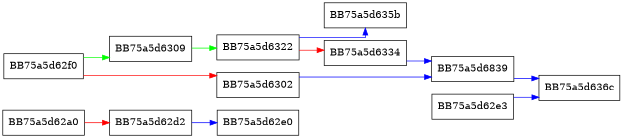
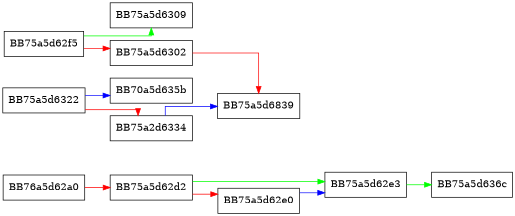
(365, 15) -> (151, 91)
(201, 48) -> none
(365, 53) -> (151, 128)
(44, 66) -> (44, 44)
(362, 77) -> (242, 53)
(523, 78) -> none
(523, 97) -> (416, 185)
(44, 123) -> (44, 188)
(201, 123) -> (202, 194)
none -> (255, 182)
none -> (309, 193)
